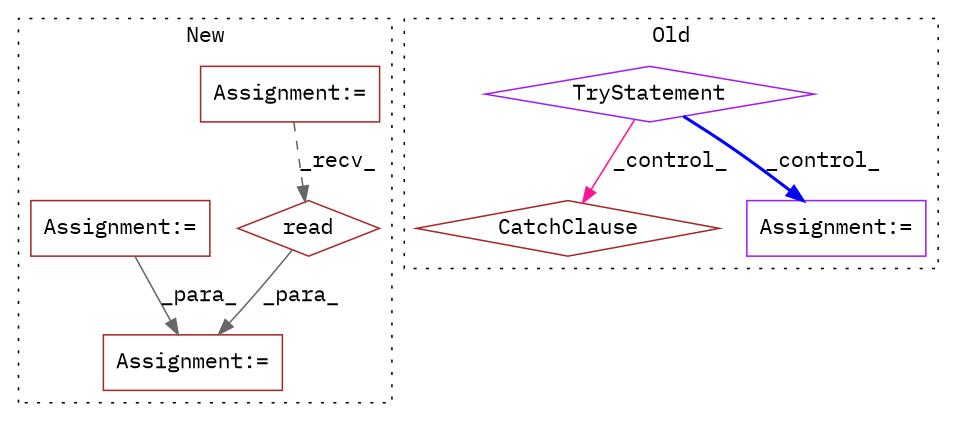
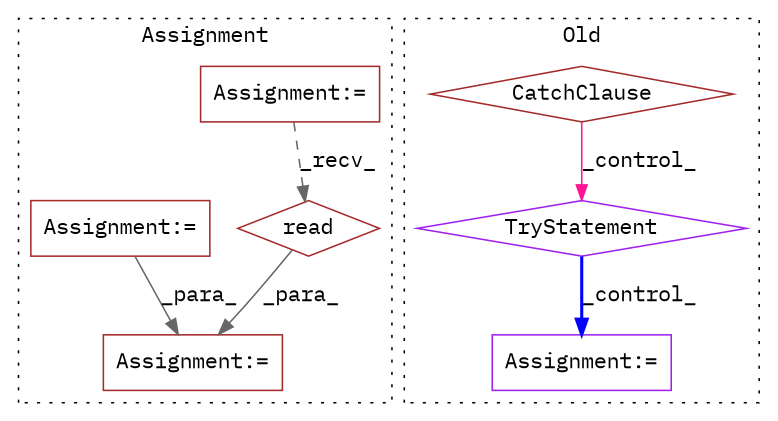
(205, 36) -> (205, 36)
(613, 155) -> (582, 154)
